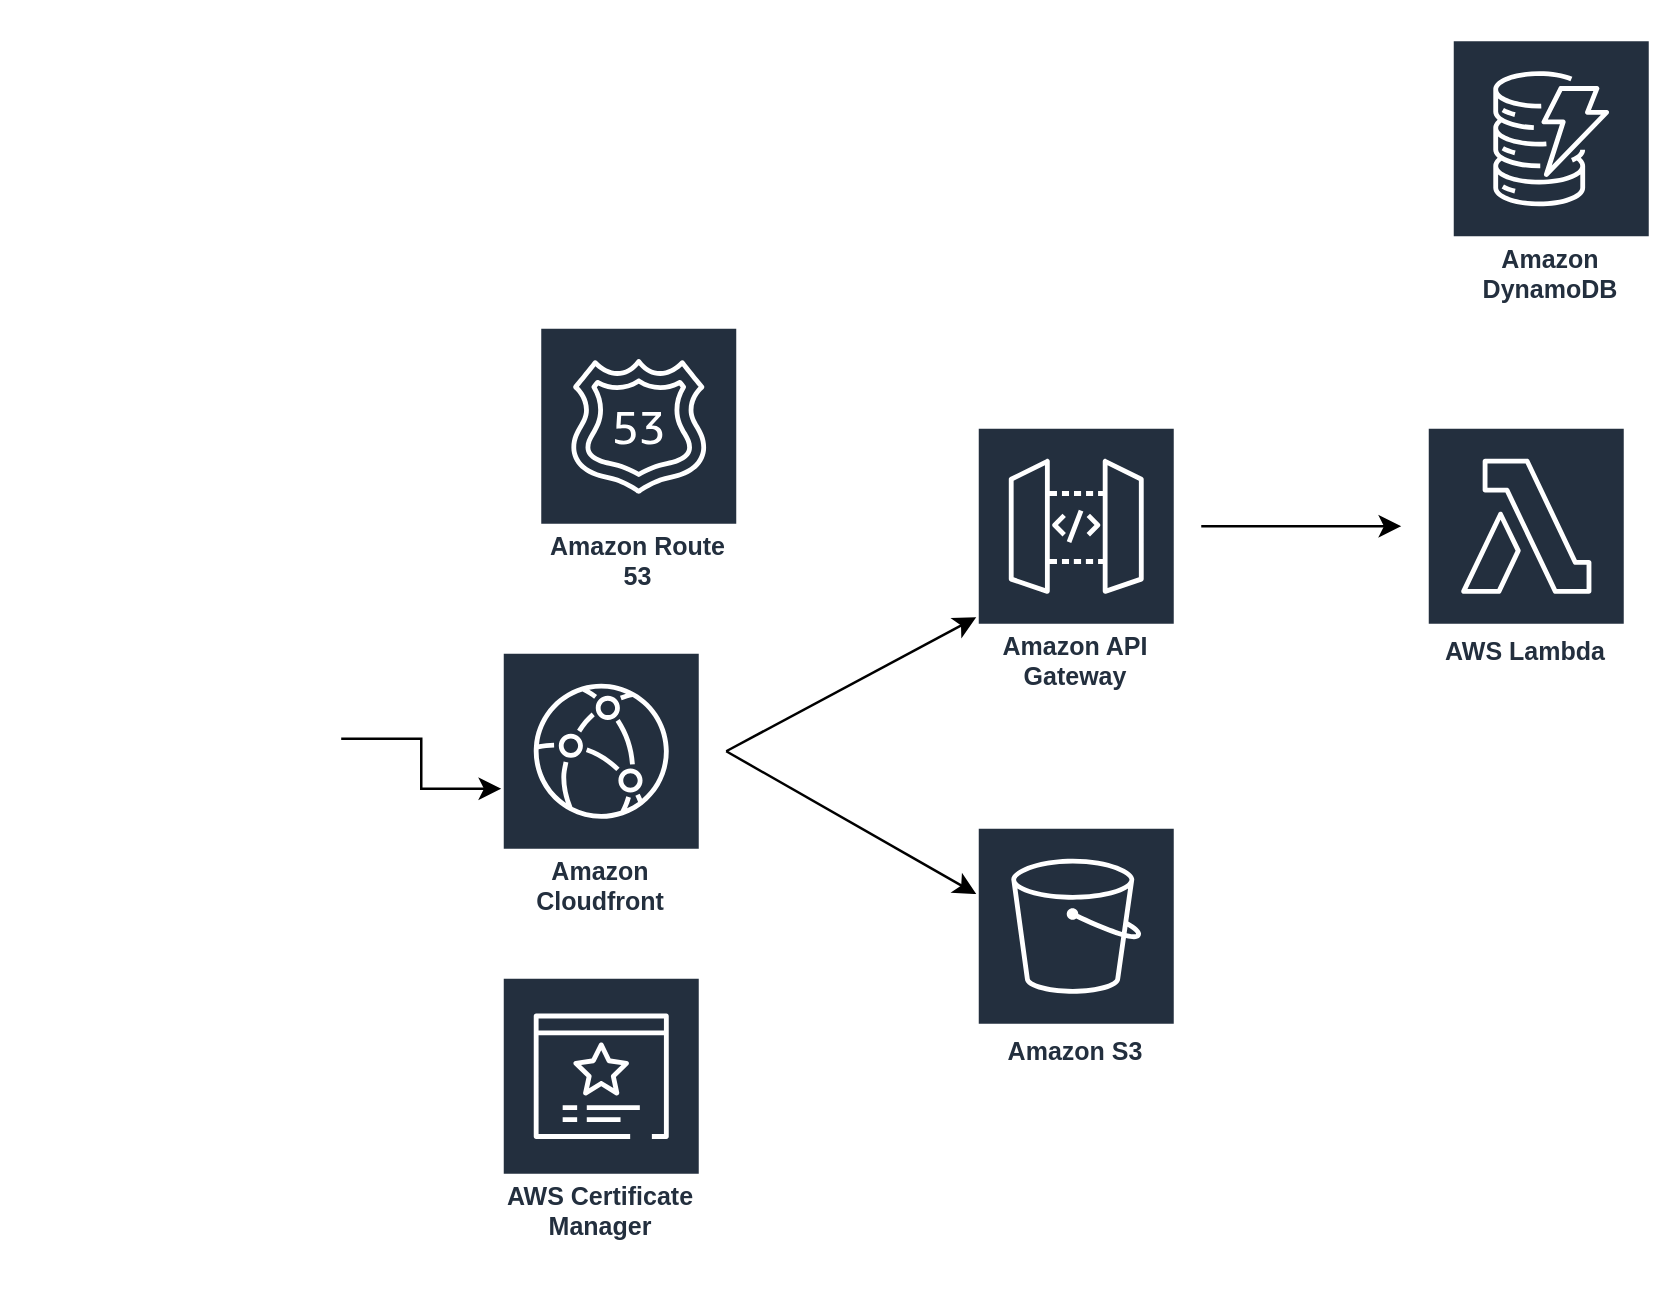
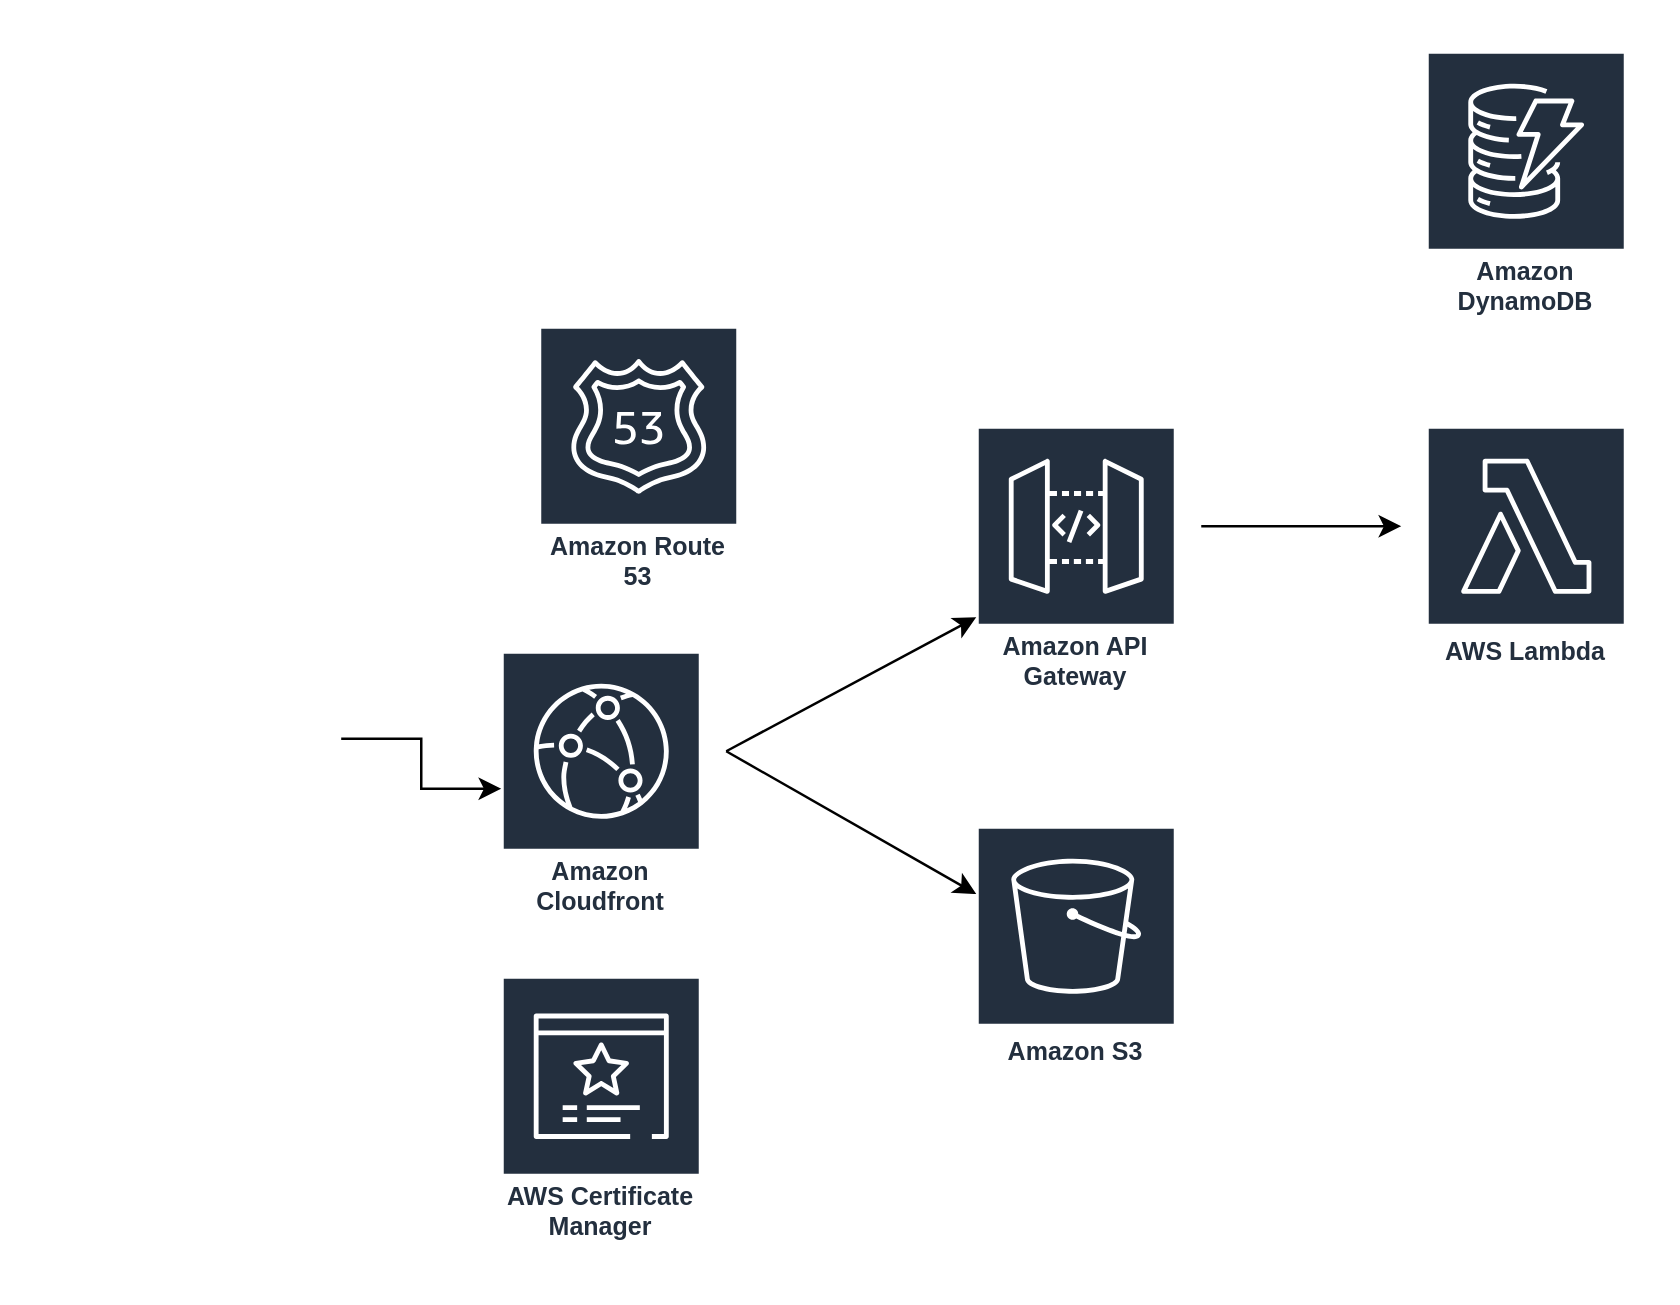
(1551, 176) -> (1526, 189)
